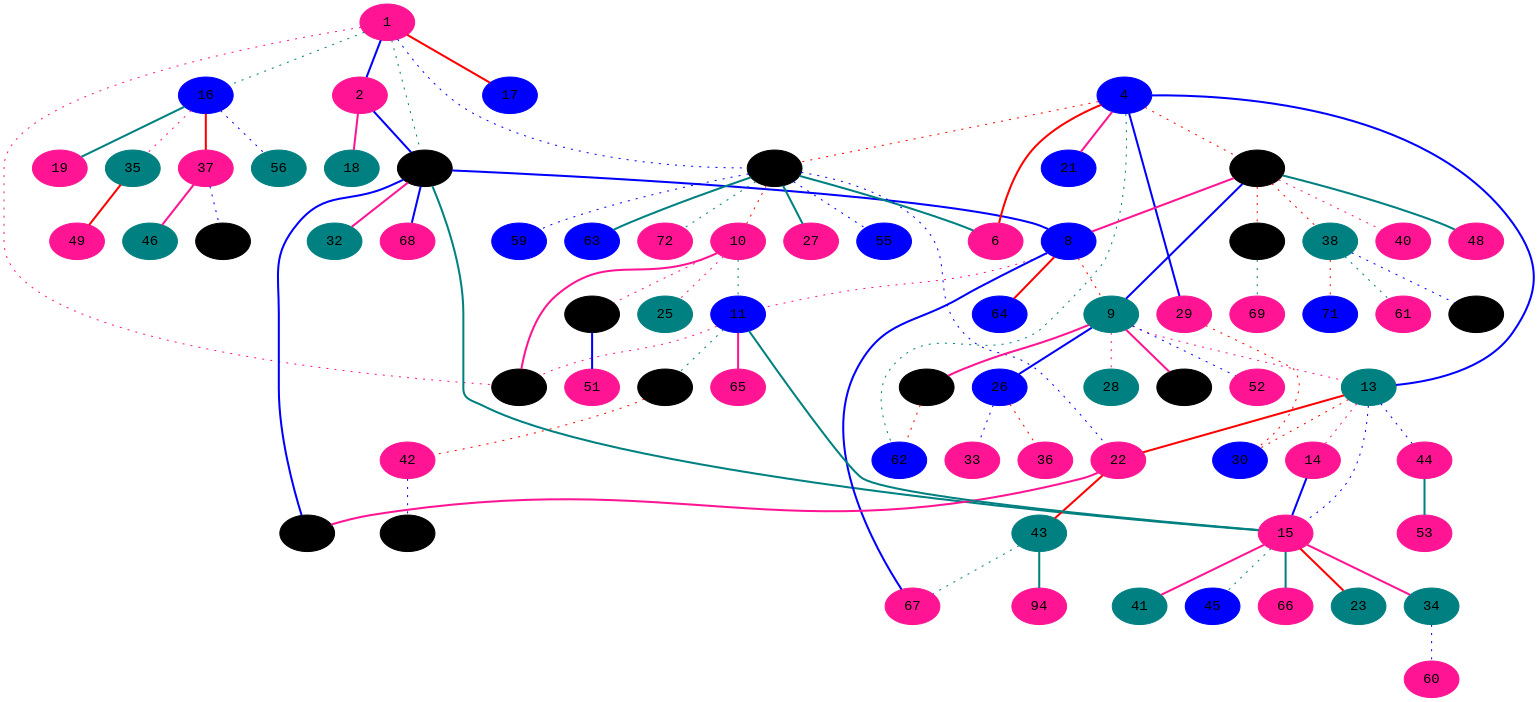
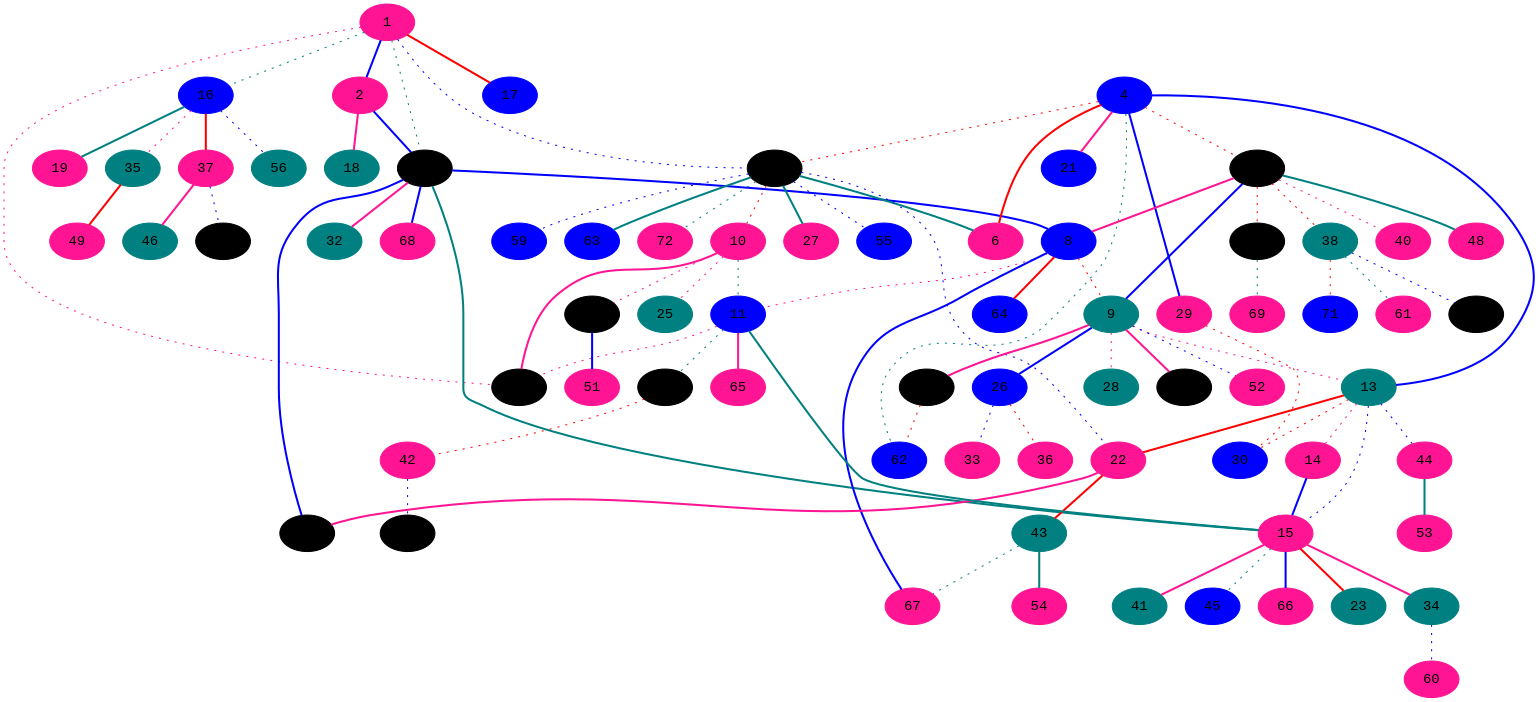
(1286, 570) -> (1286, 570)
(1039, 606) -> (1039, 606)
